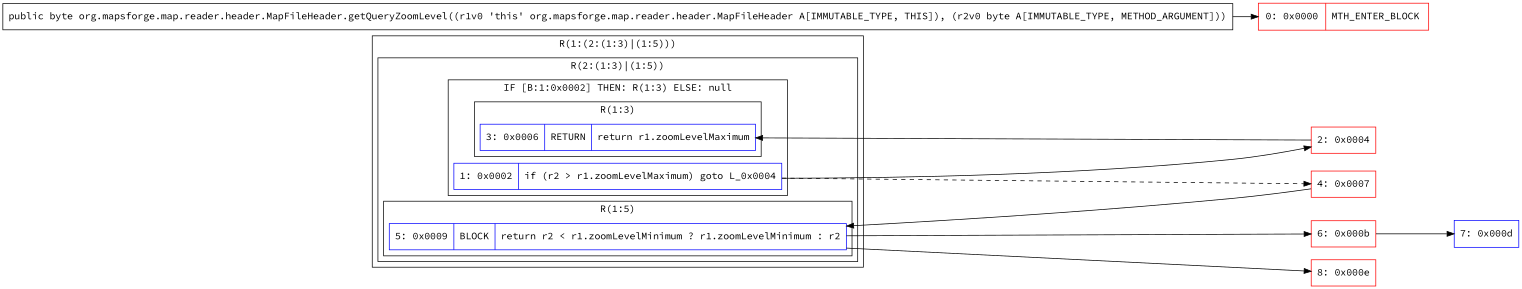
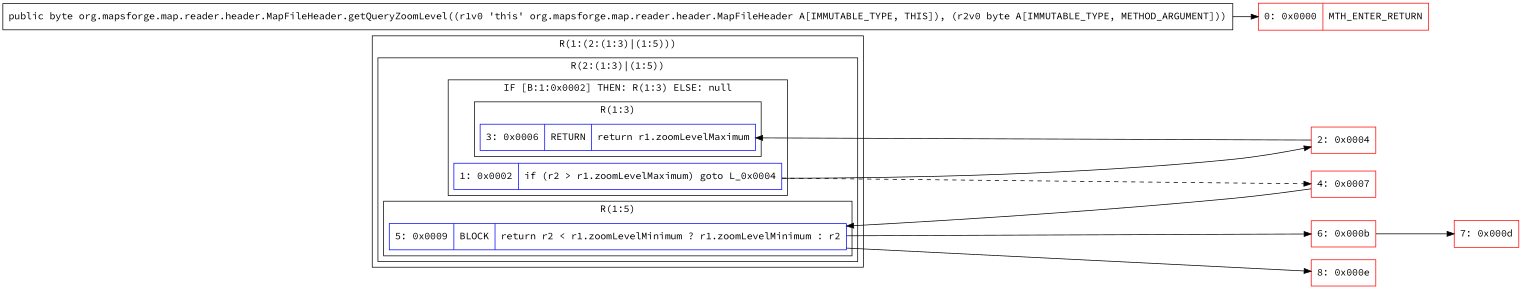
(1375, 16) -> (1376, 16)
(1487, 234) -> (1487, 234)
